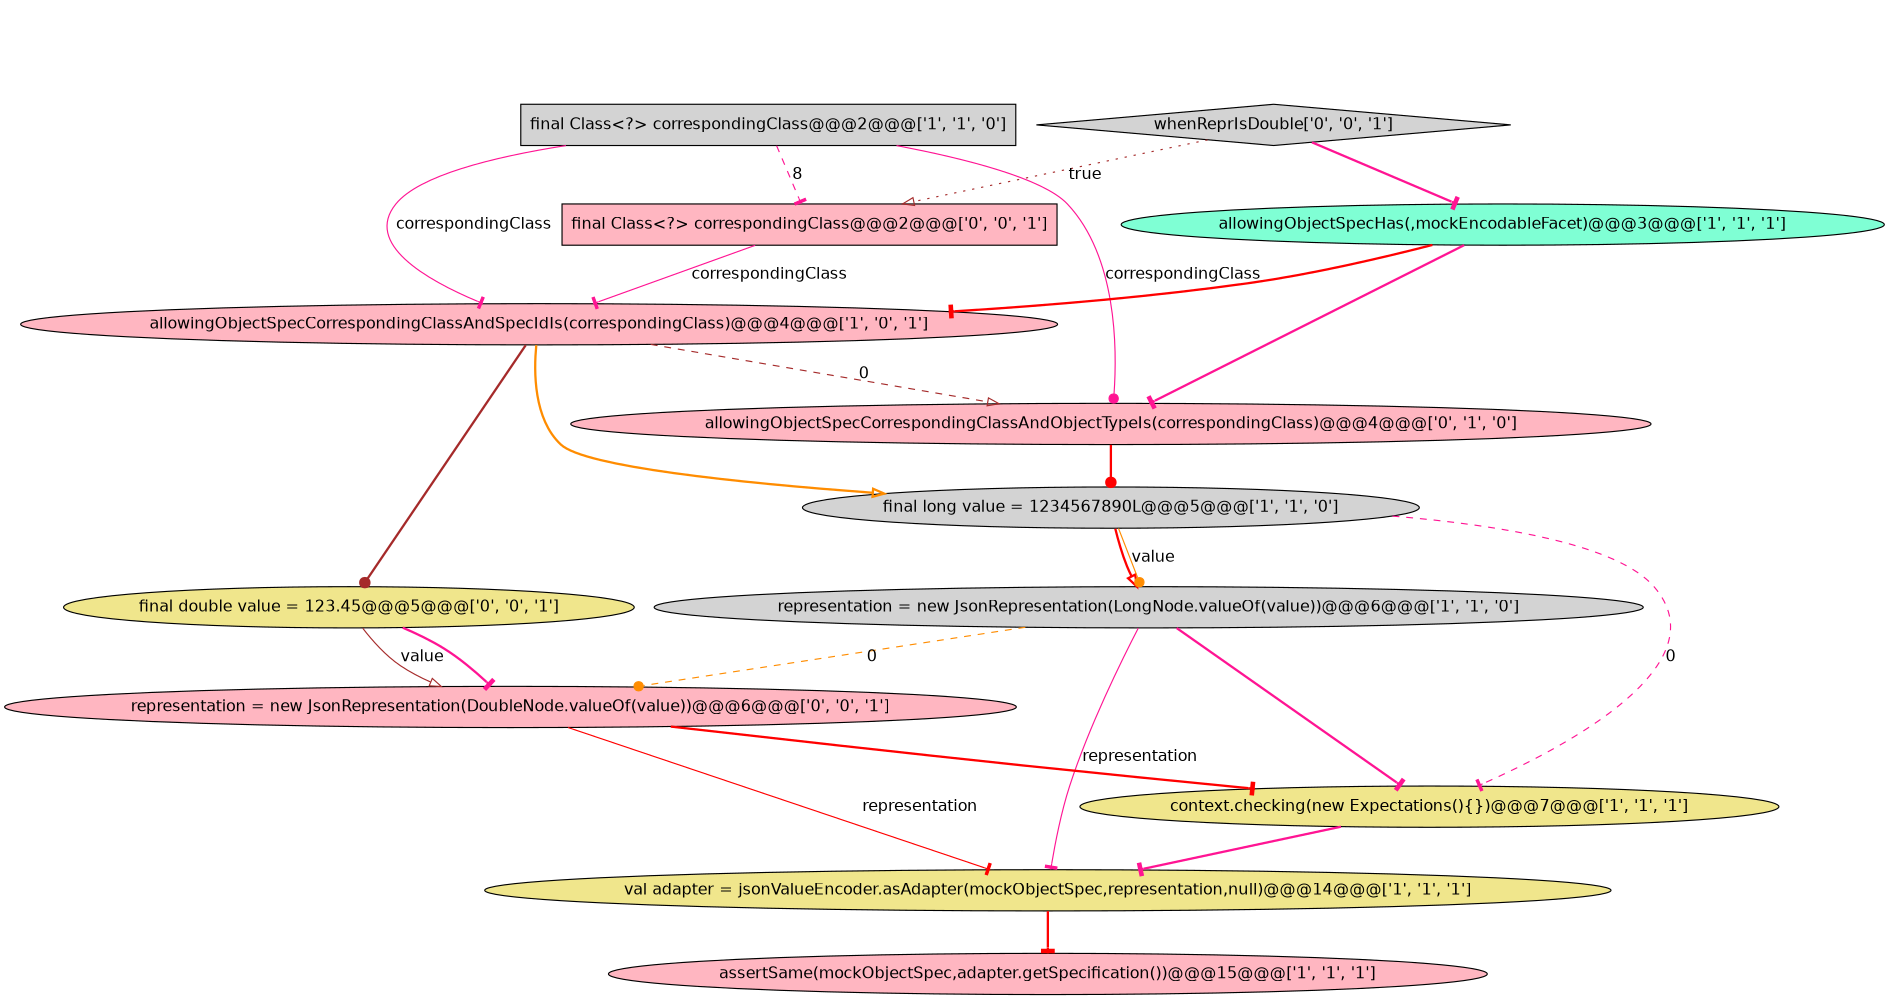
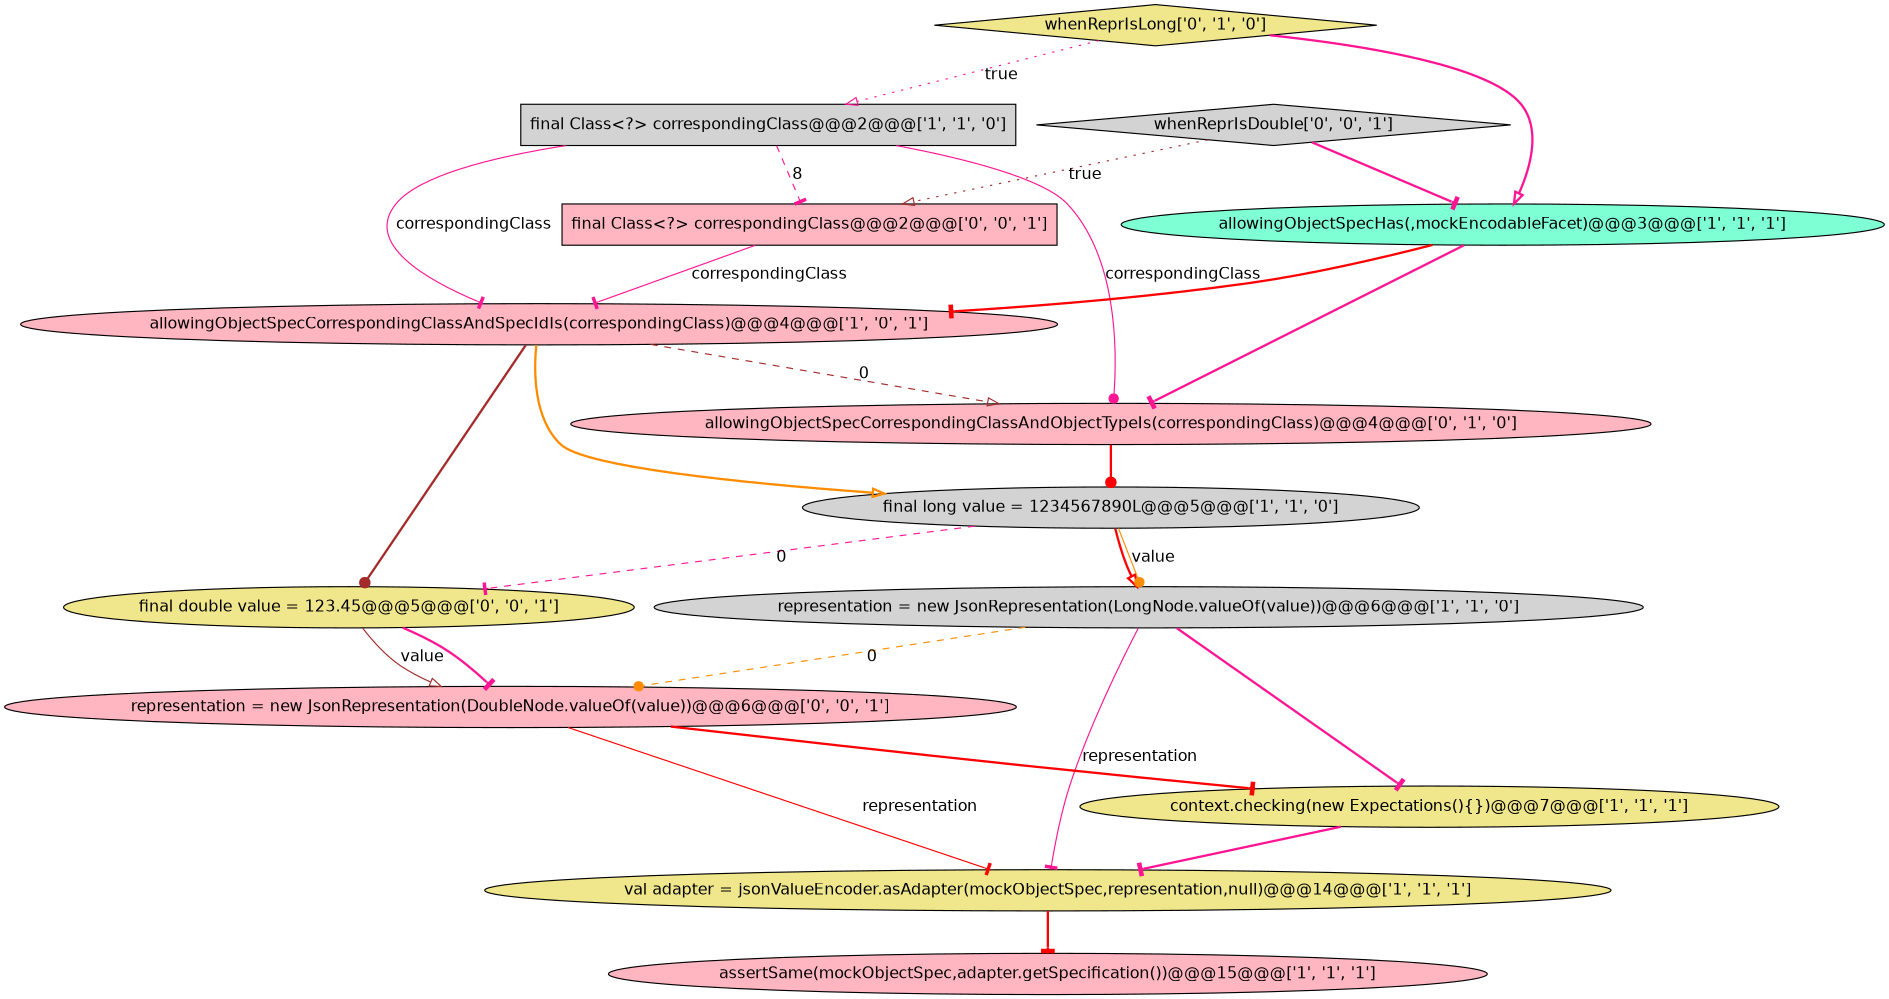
none -> (1156, 25)
(1659, 597) -> (732, 557)
